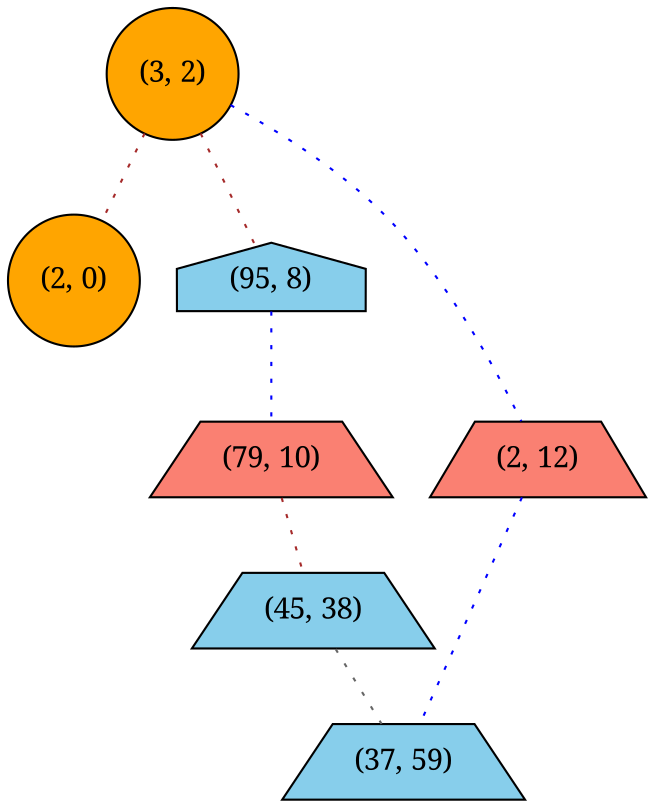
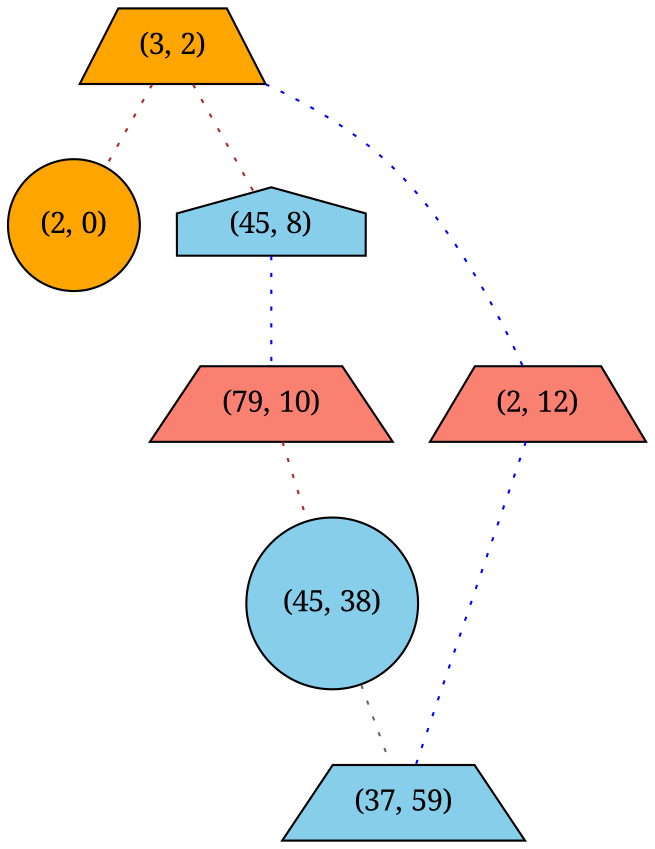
(173, 74) -> (173, 46)
(271, 281) -> (271, 225)
(313, 611) -> (332, 603)
